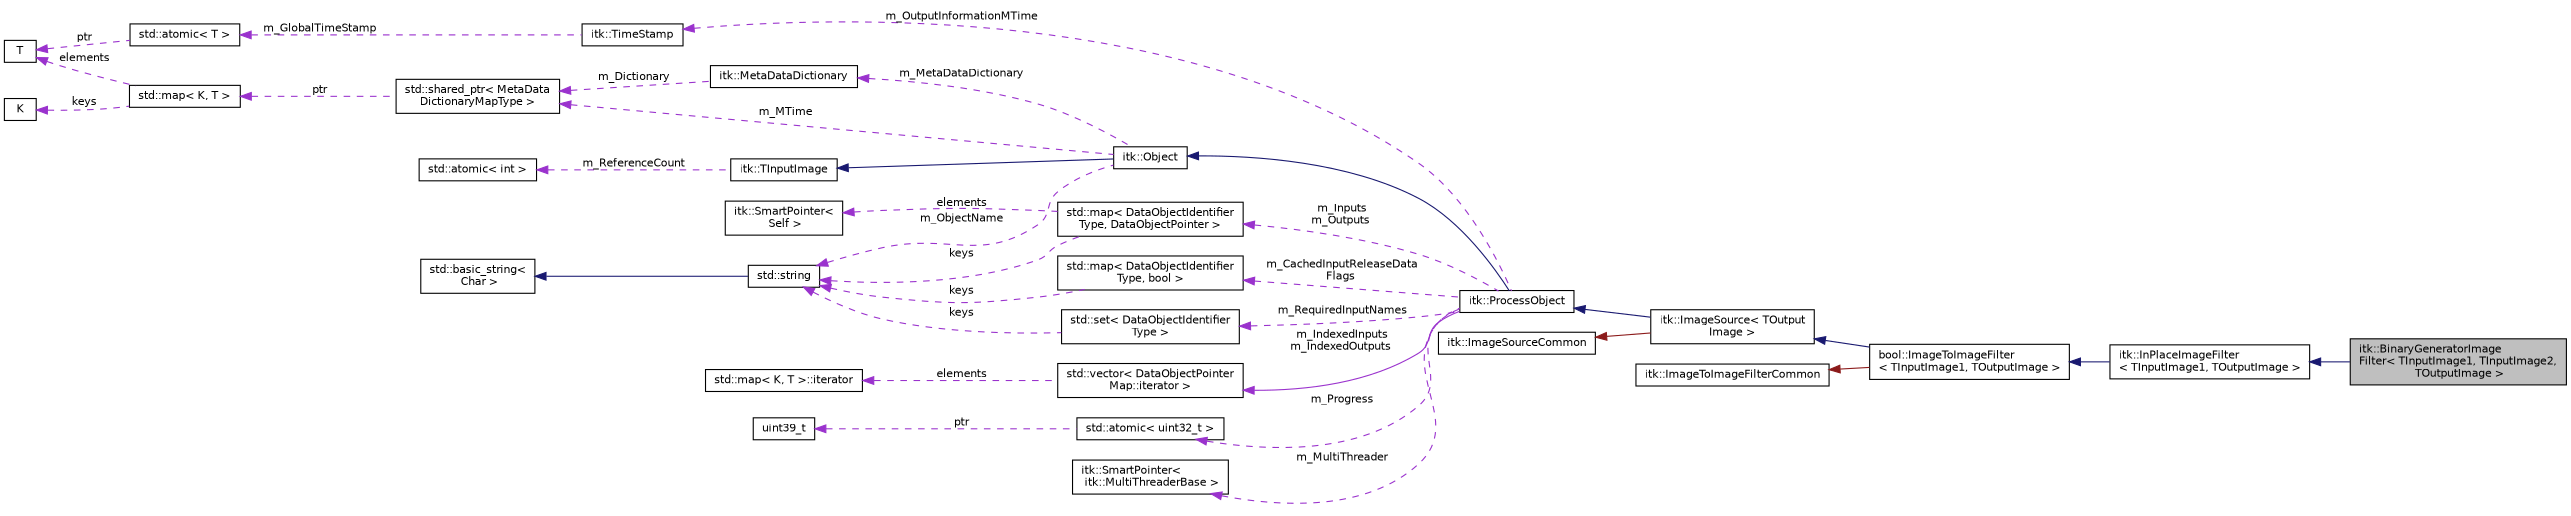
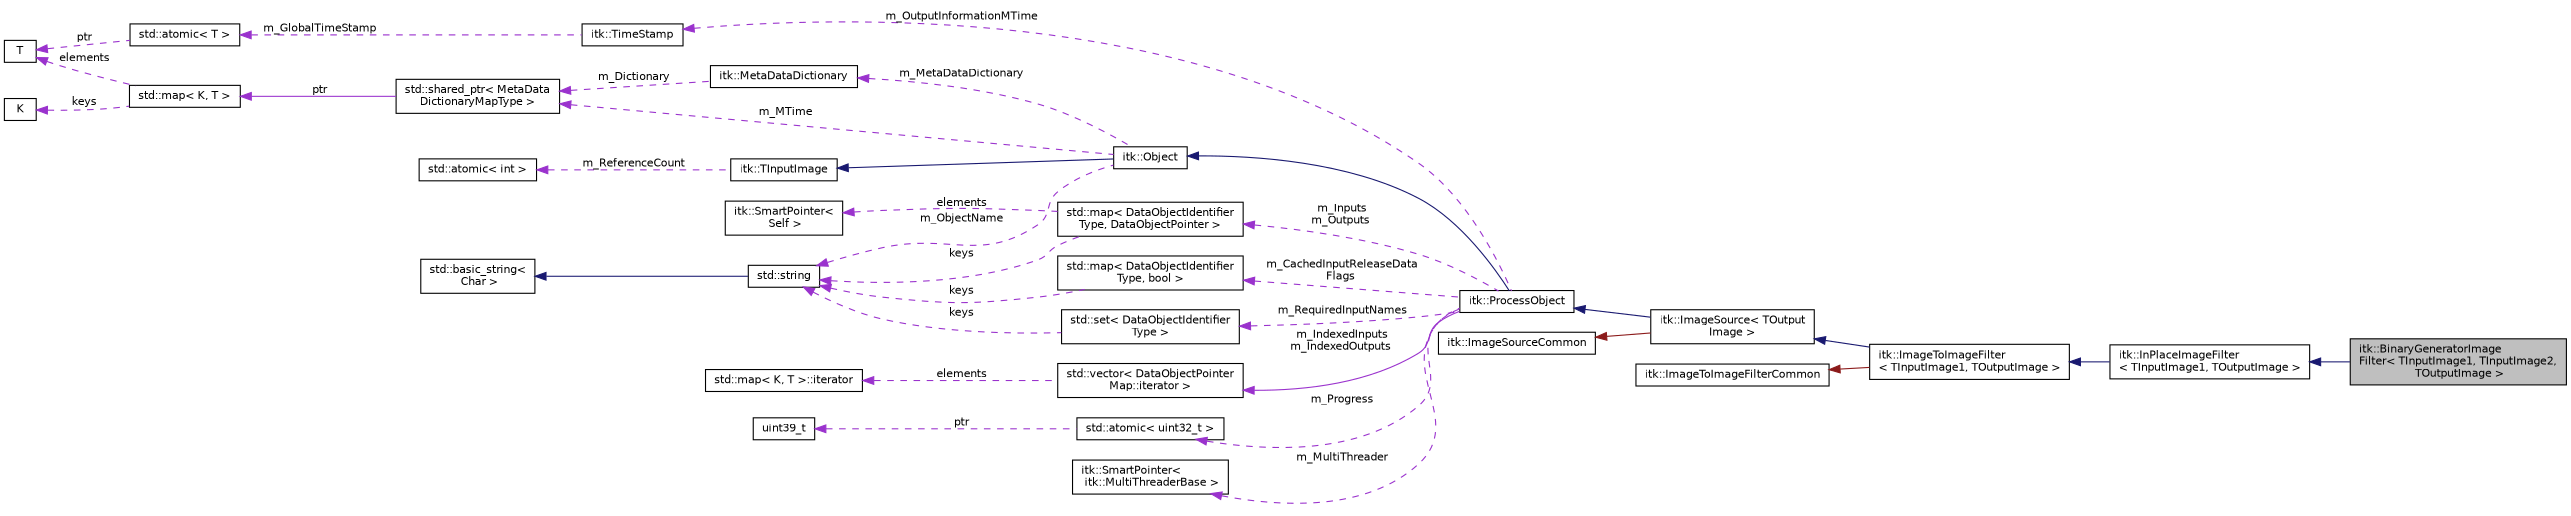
(324, 96) -> (324, 96)
(1970, 362) -> (1970, 362)
